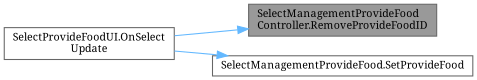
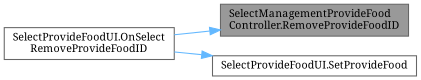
(89, 44) -> (89, 44)
(343, 66) -> (314, 66)
